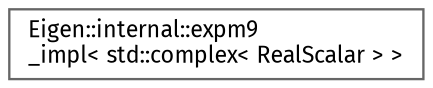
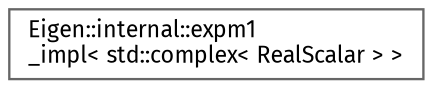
(216, 44) -> (216, 44)
